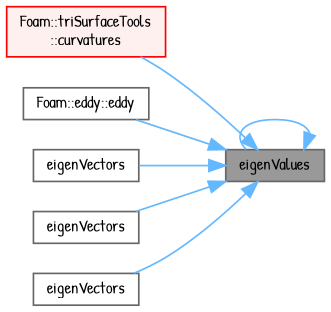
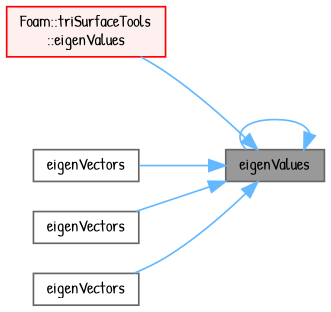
(86, 32) -> (86, 32)
(86, 104) -> none
